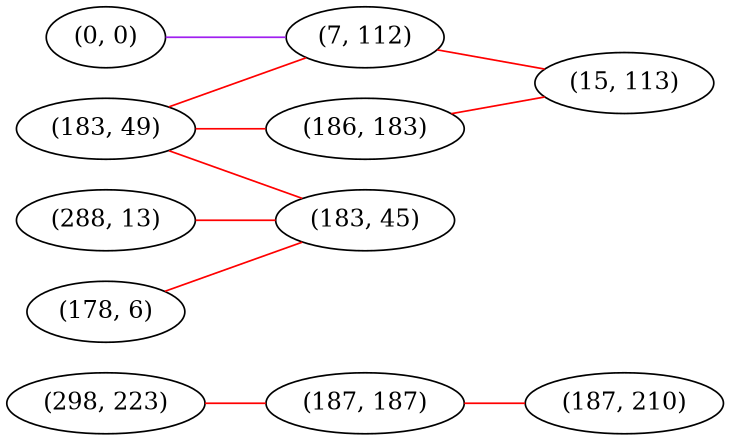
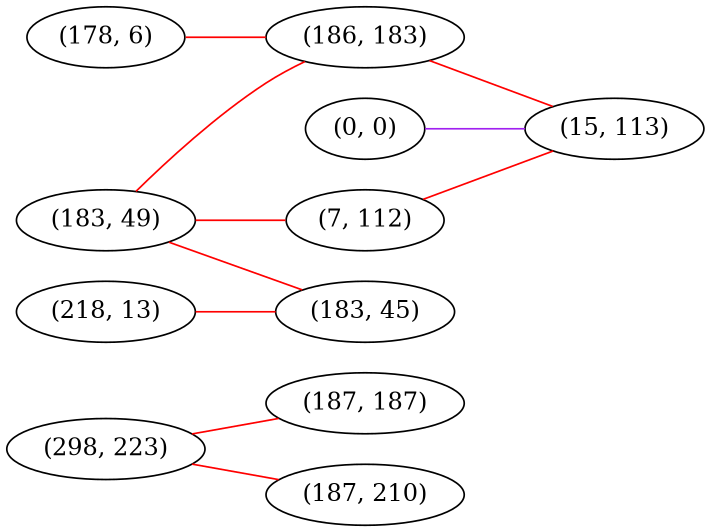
(226, 37) -> (475, 129)
(106, 220) -> (106, 312)
(234, 267) -> (226, 37)
(495, 403) -> (235, 472)
